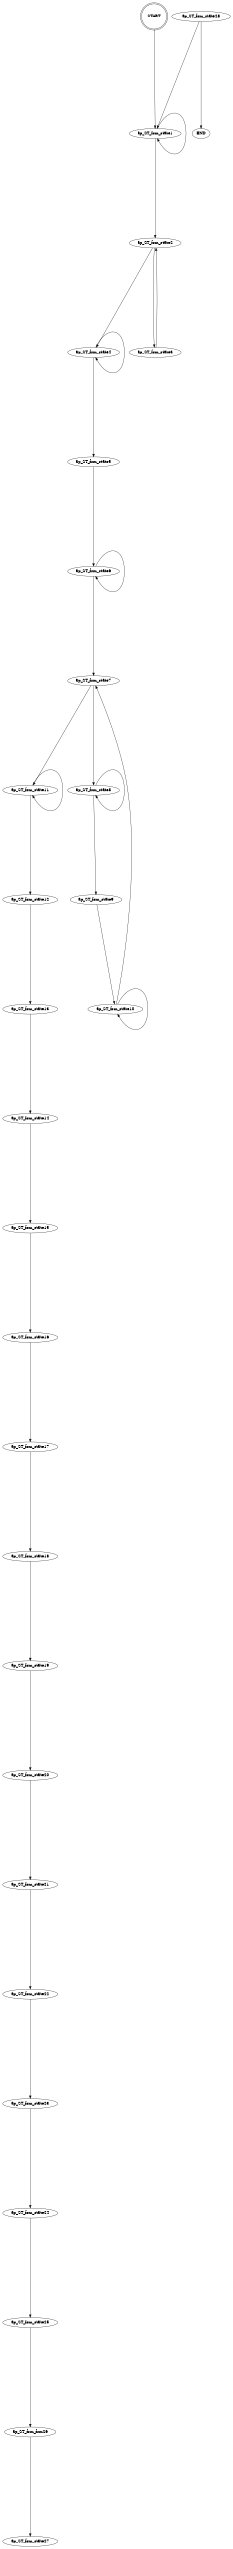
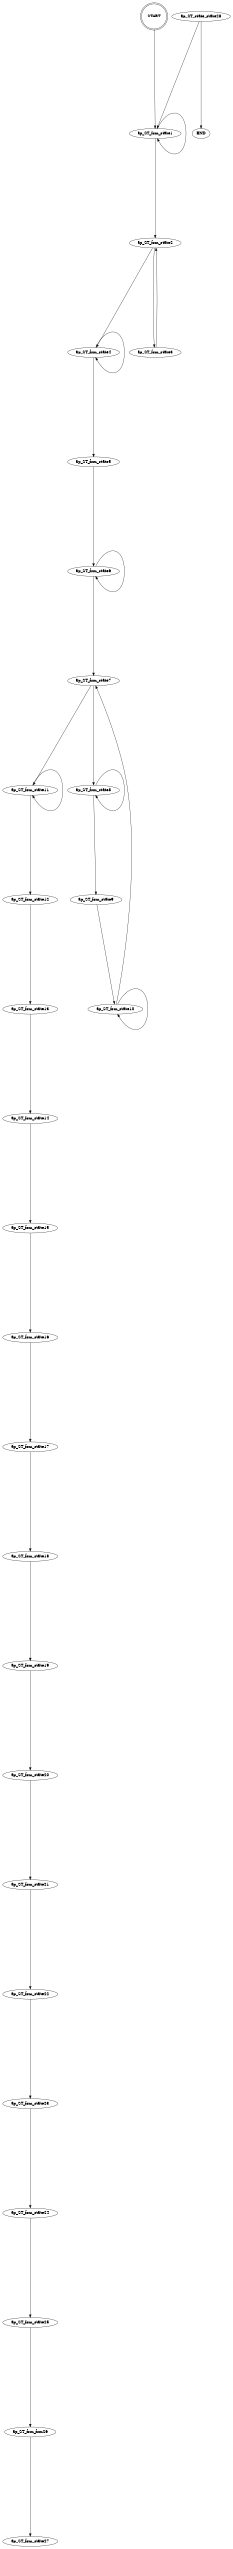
(201, 16) -> (201, 16)
